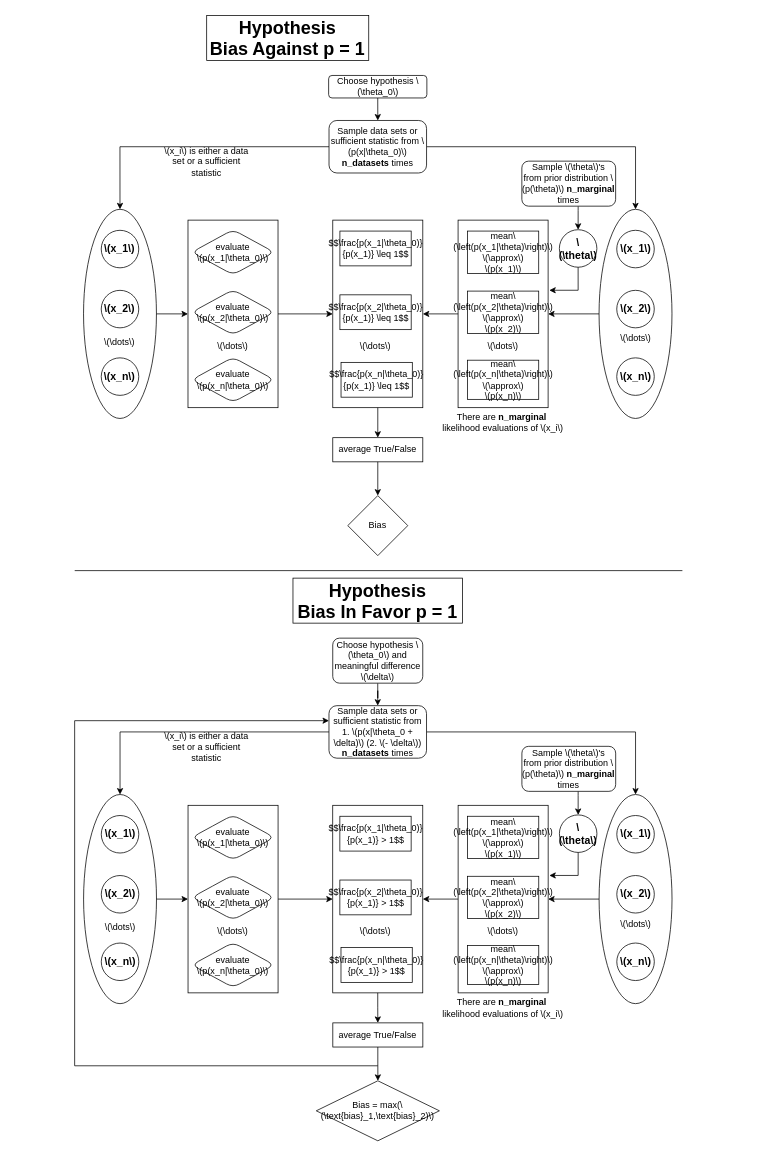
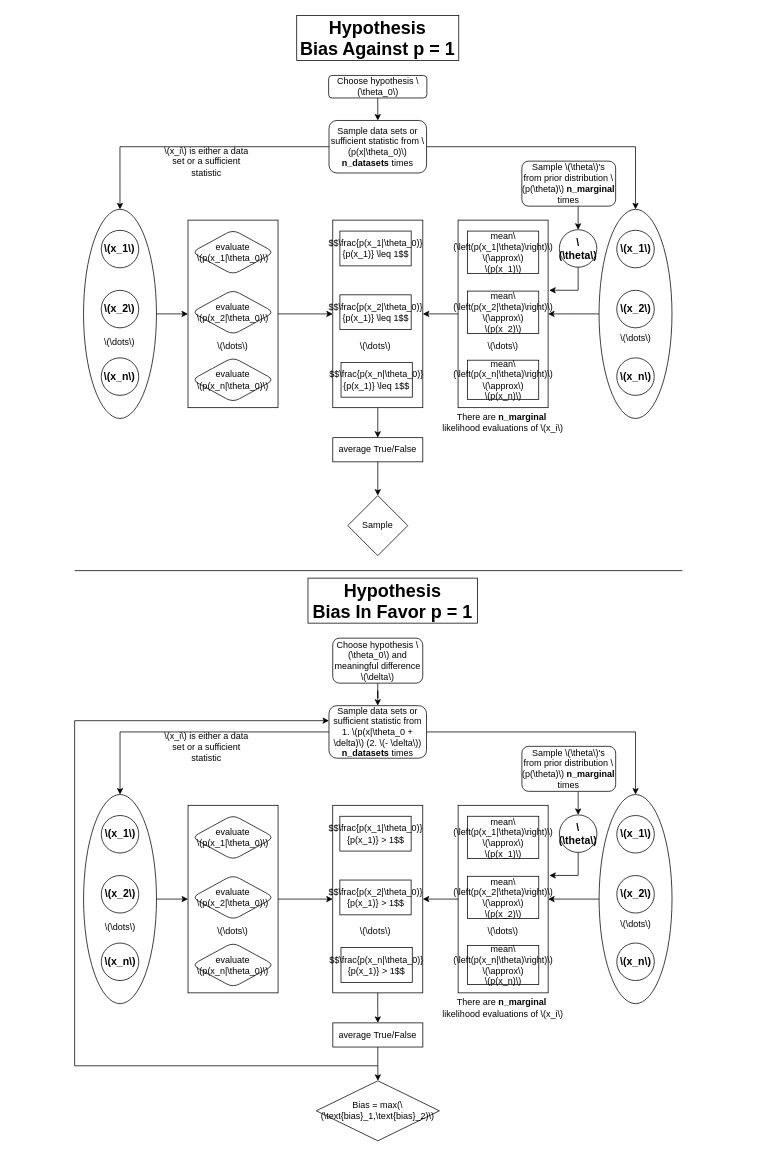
(288, 38) -> (378, 38)
(378, 525) -> (378, 525)
(378, 600) -> (393, 600)
